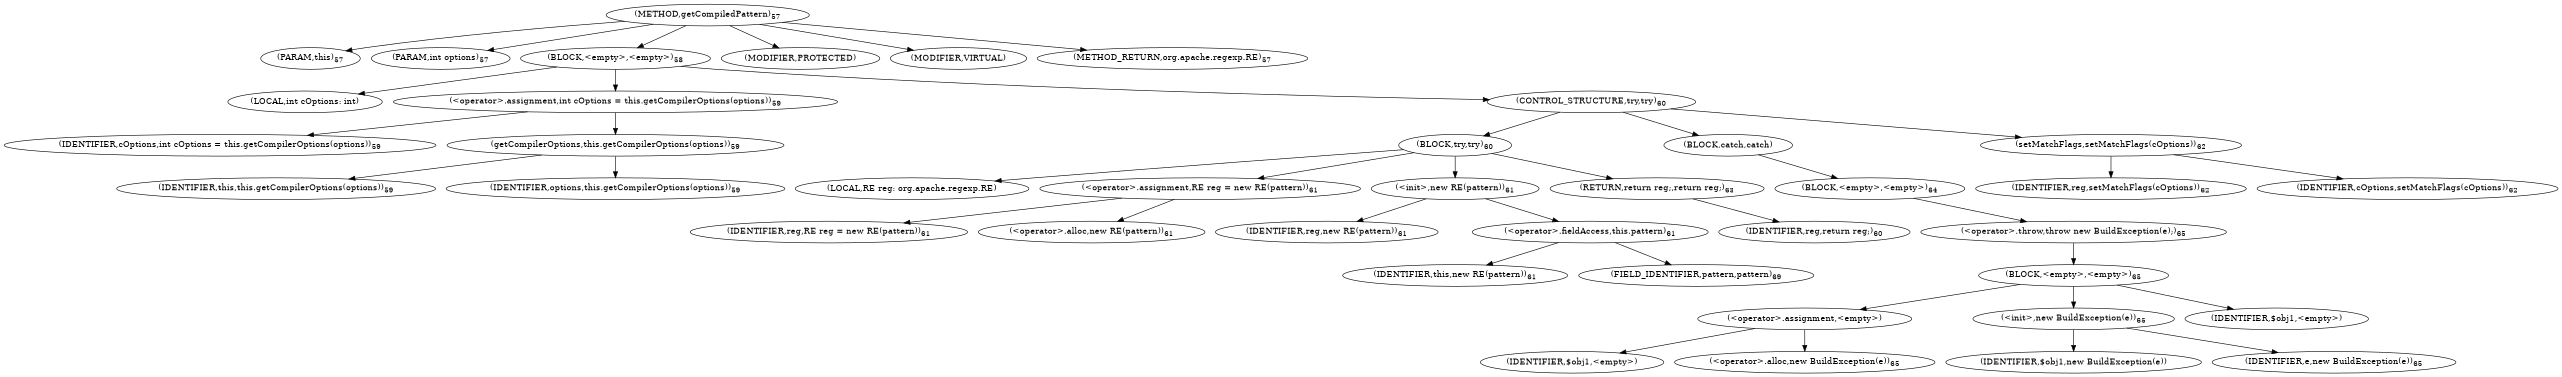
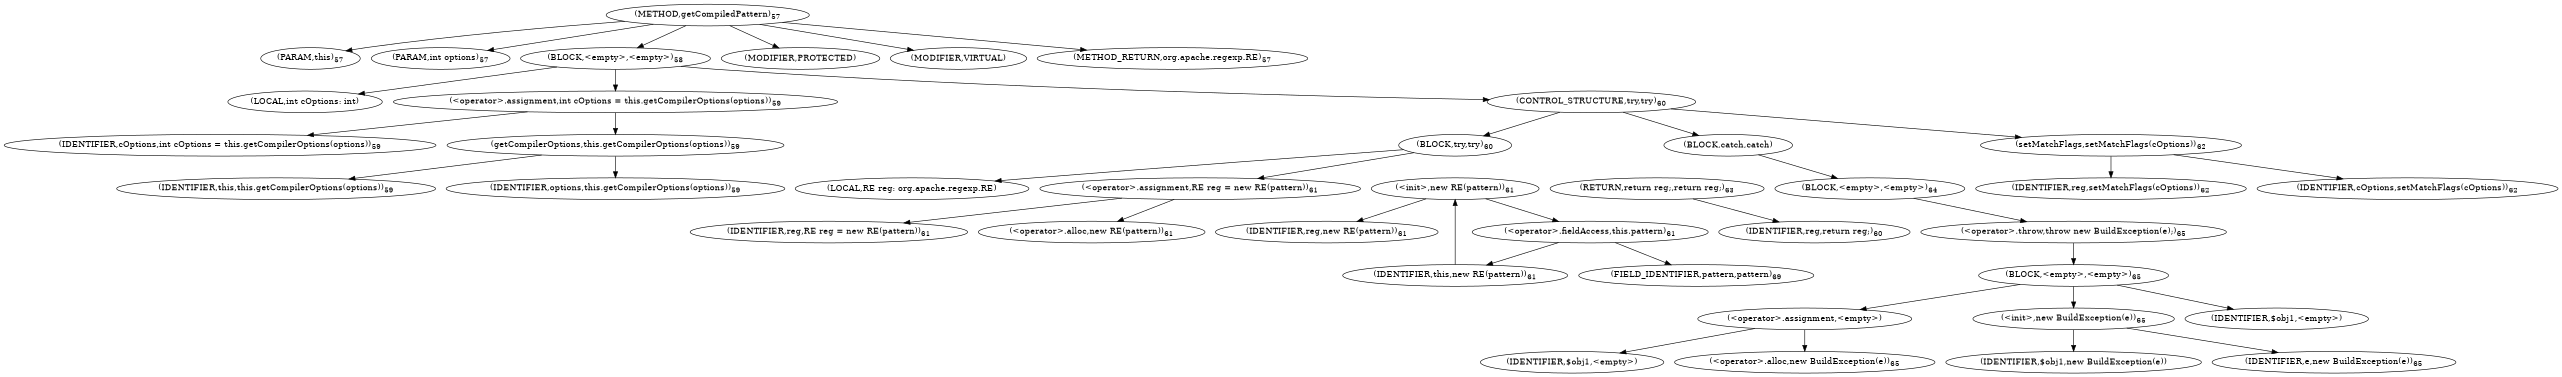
(1455, 164) -> (1455, 235)
(1549, 166) -> none
